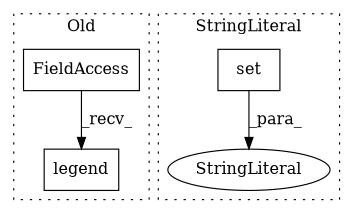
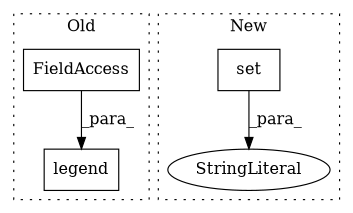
(249, 27) -> (249, 27)
(107, 120) -> (108, 120)
